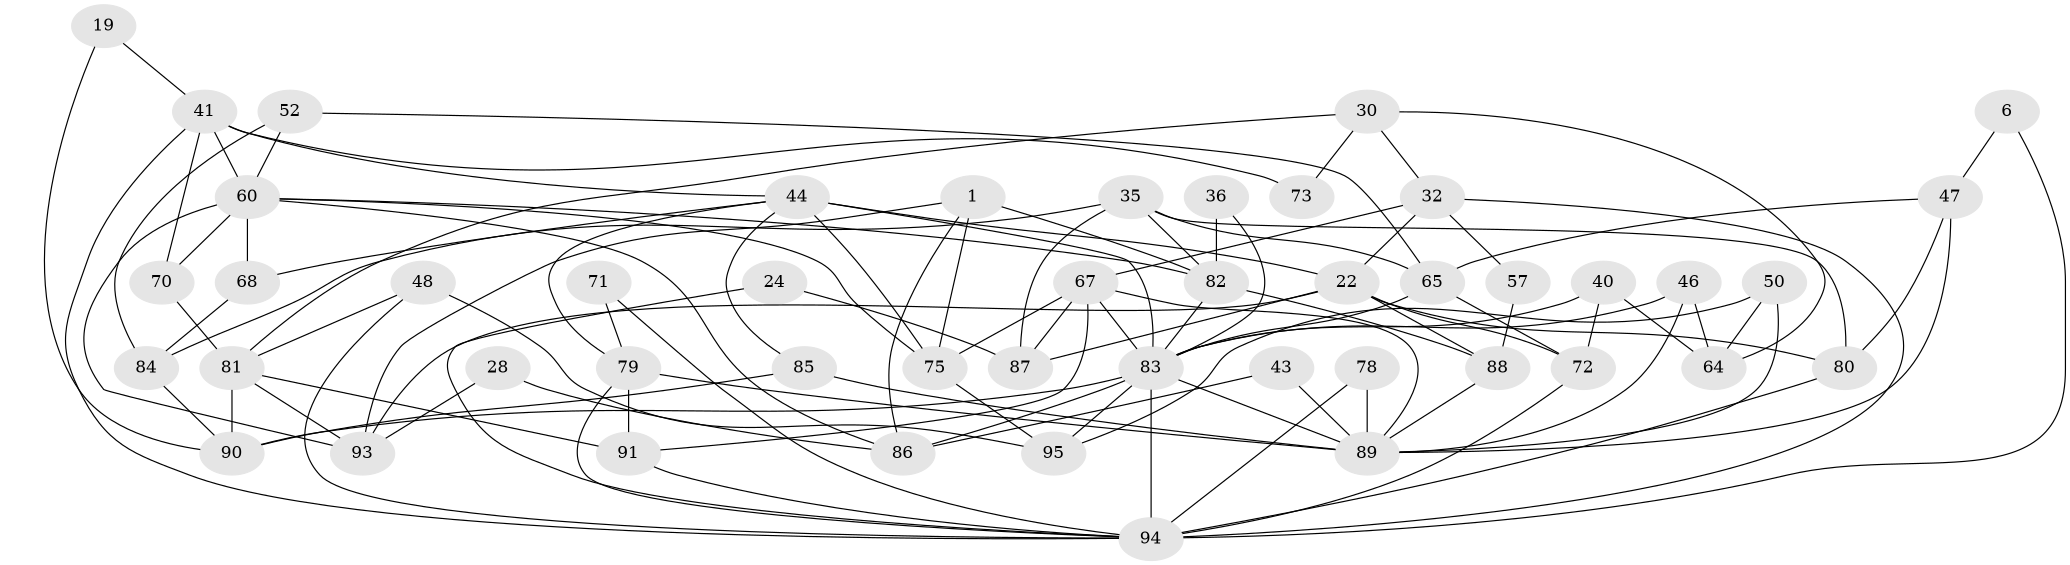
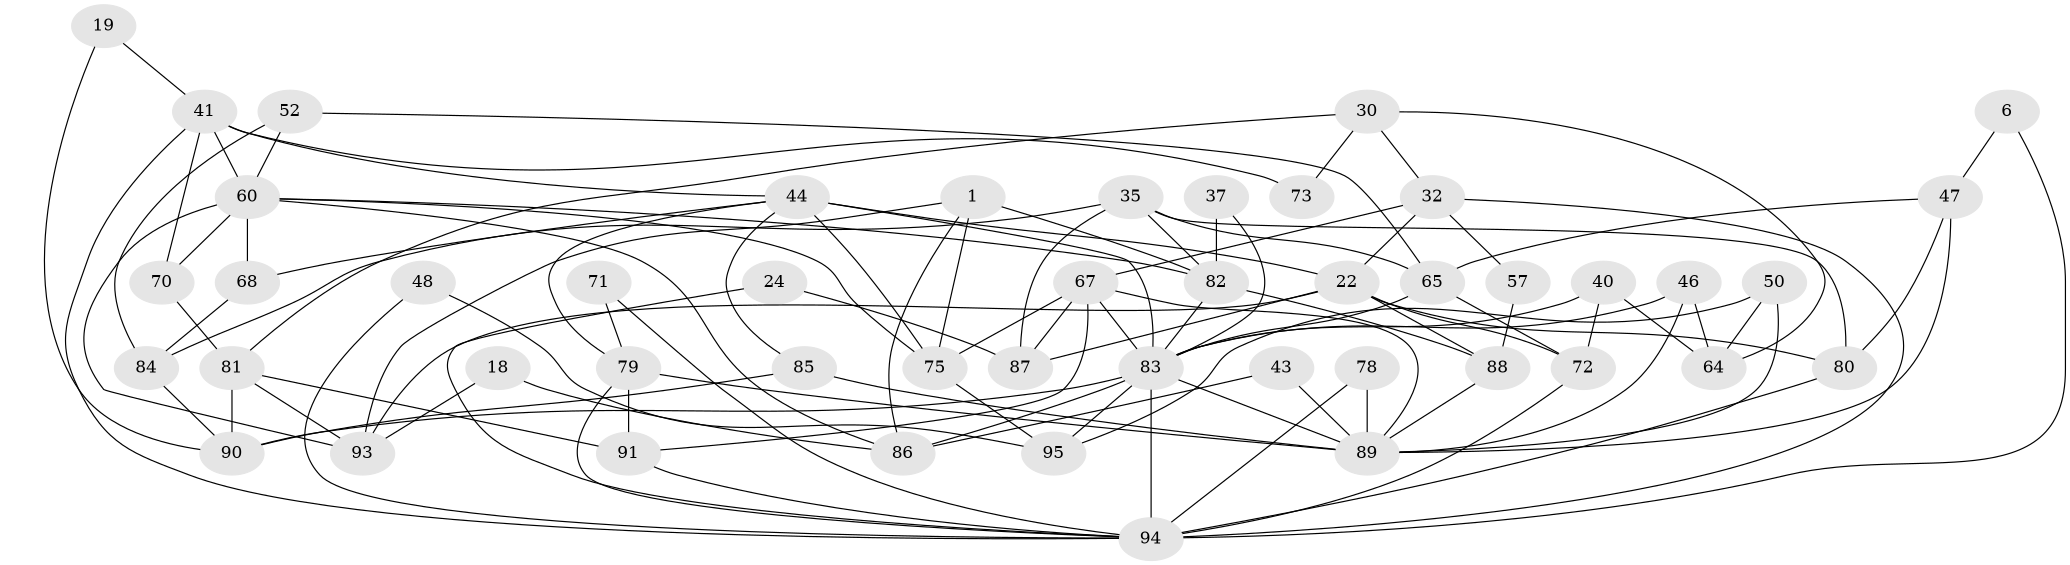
(1216, 197) -> (1216, 197)
(328, 325) -> none
(498, 368) -> (498, 368)
